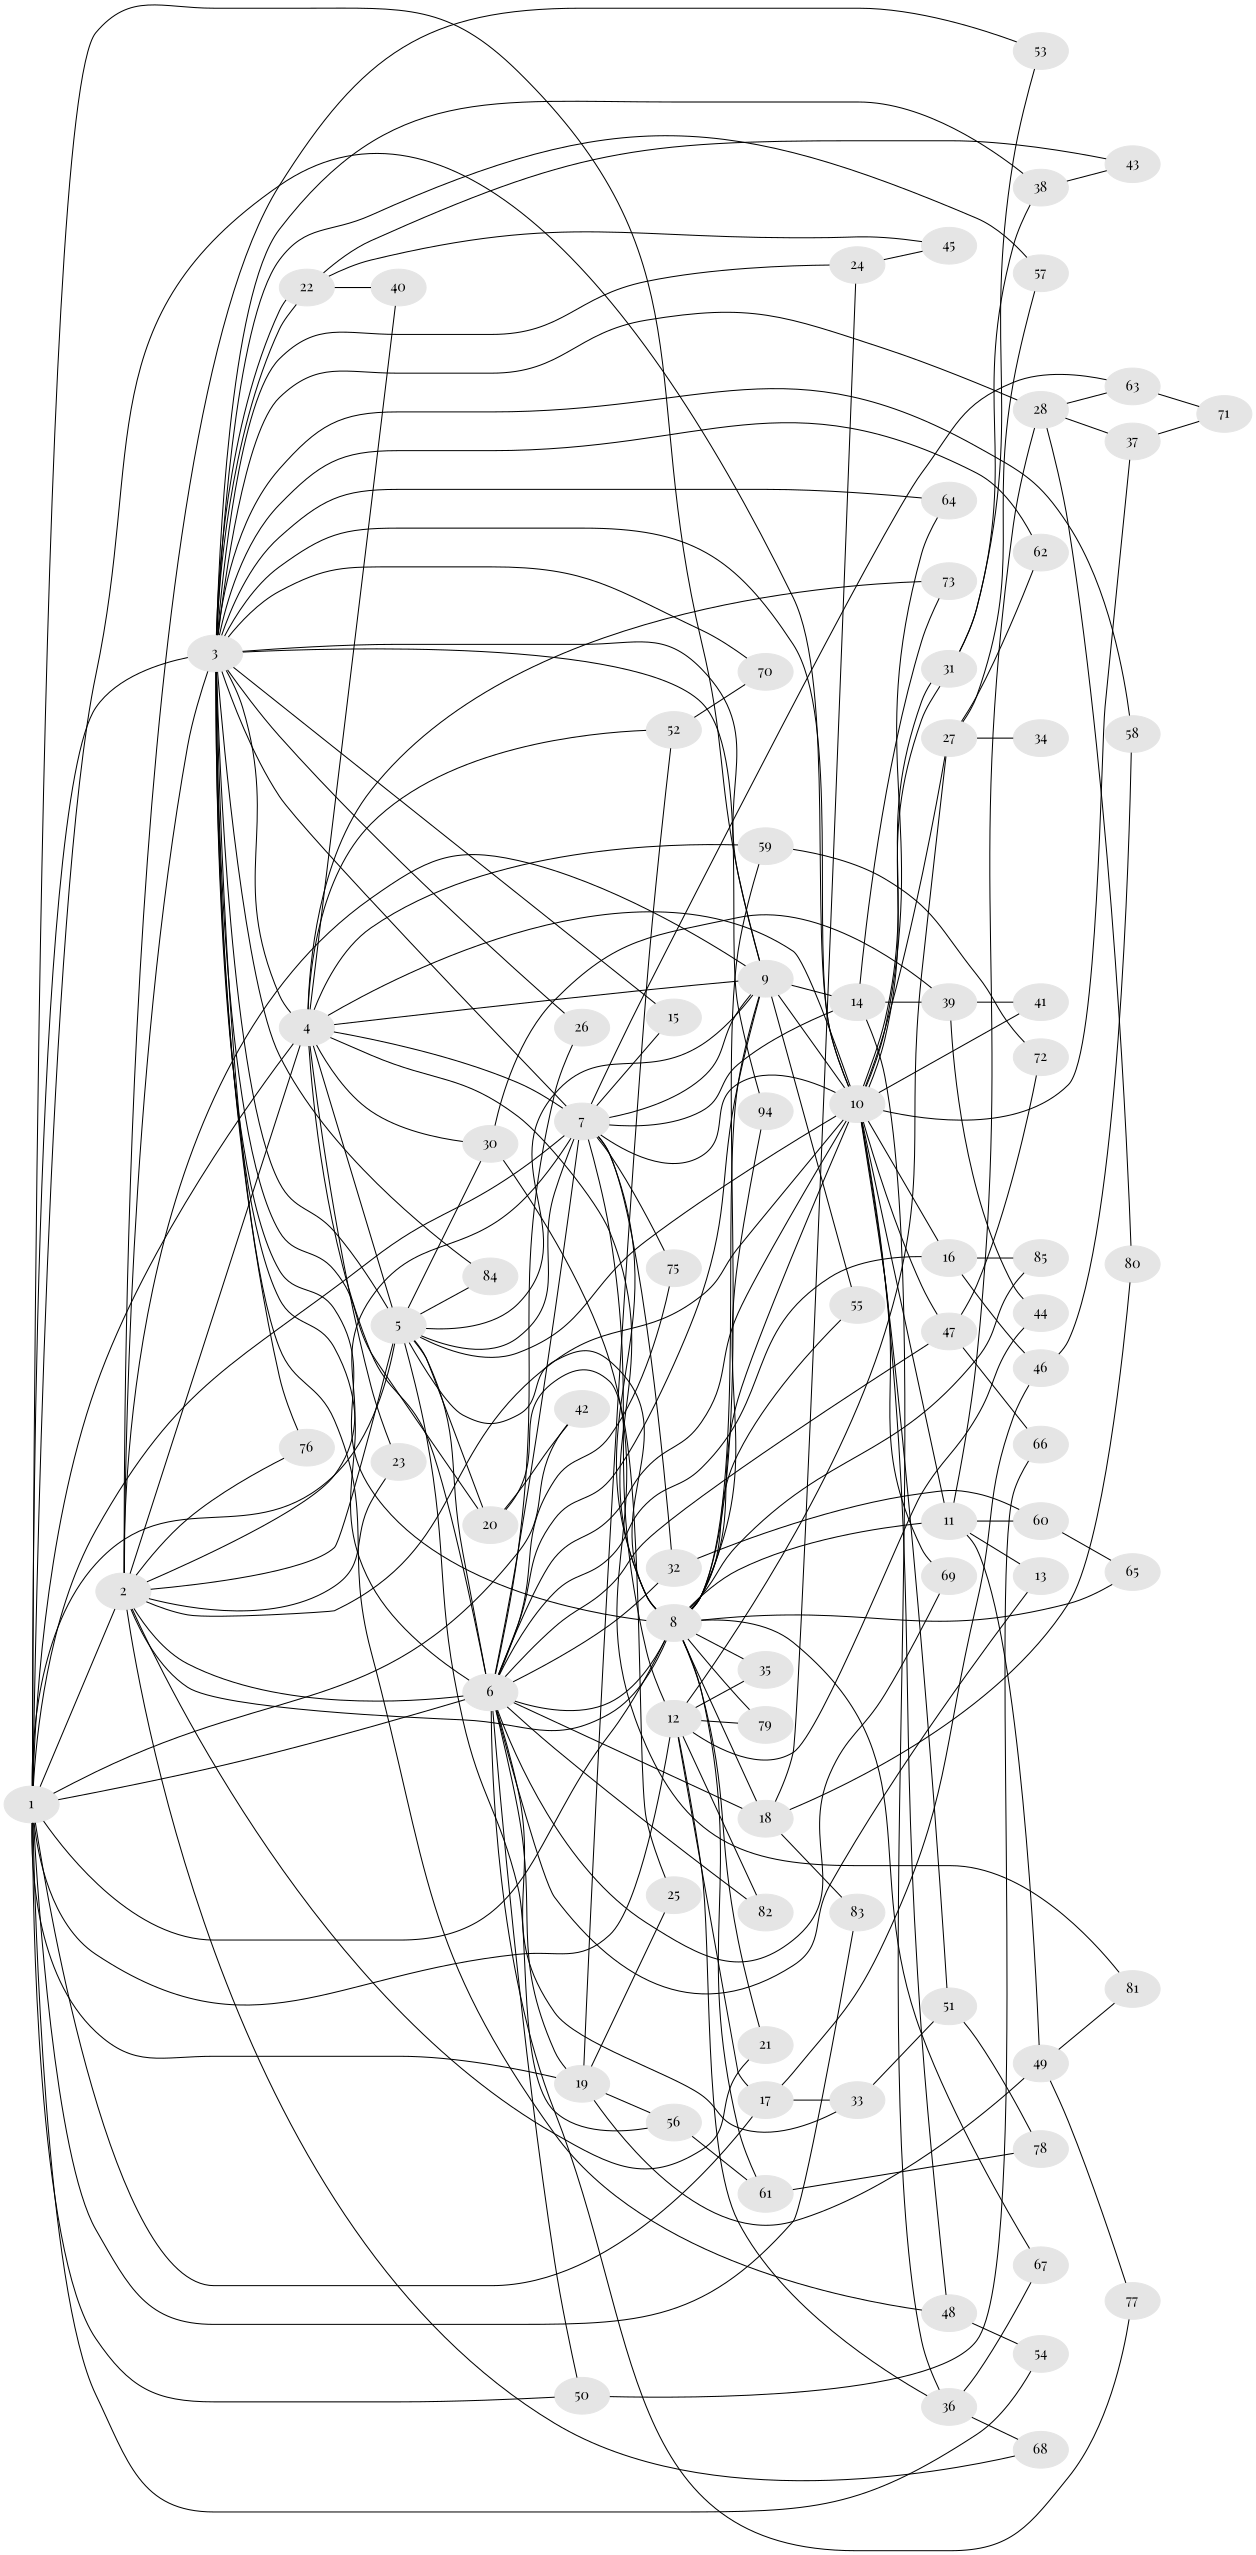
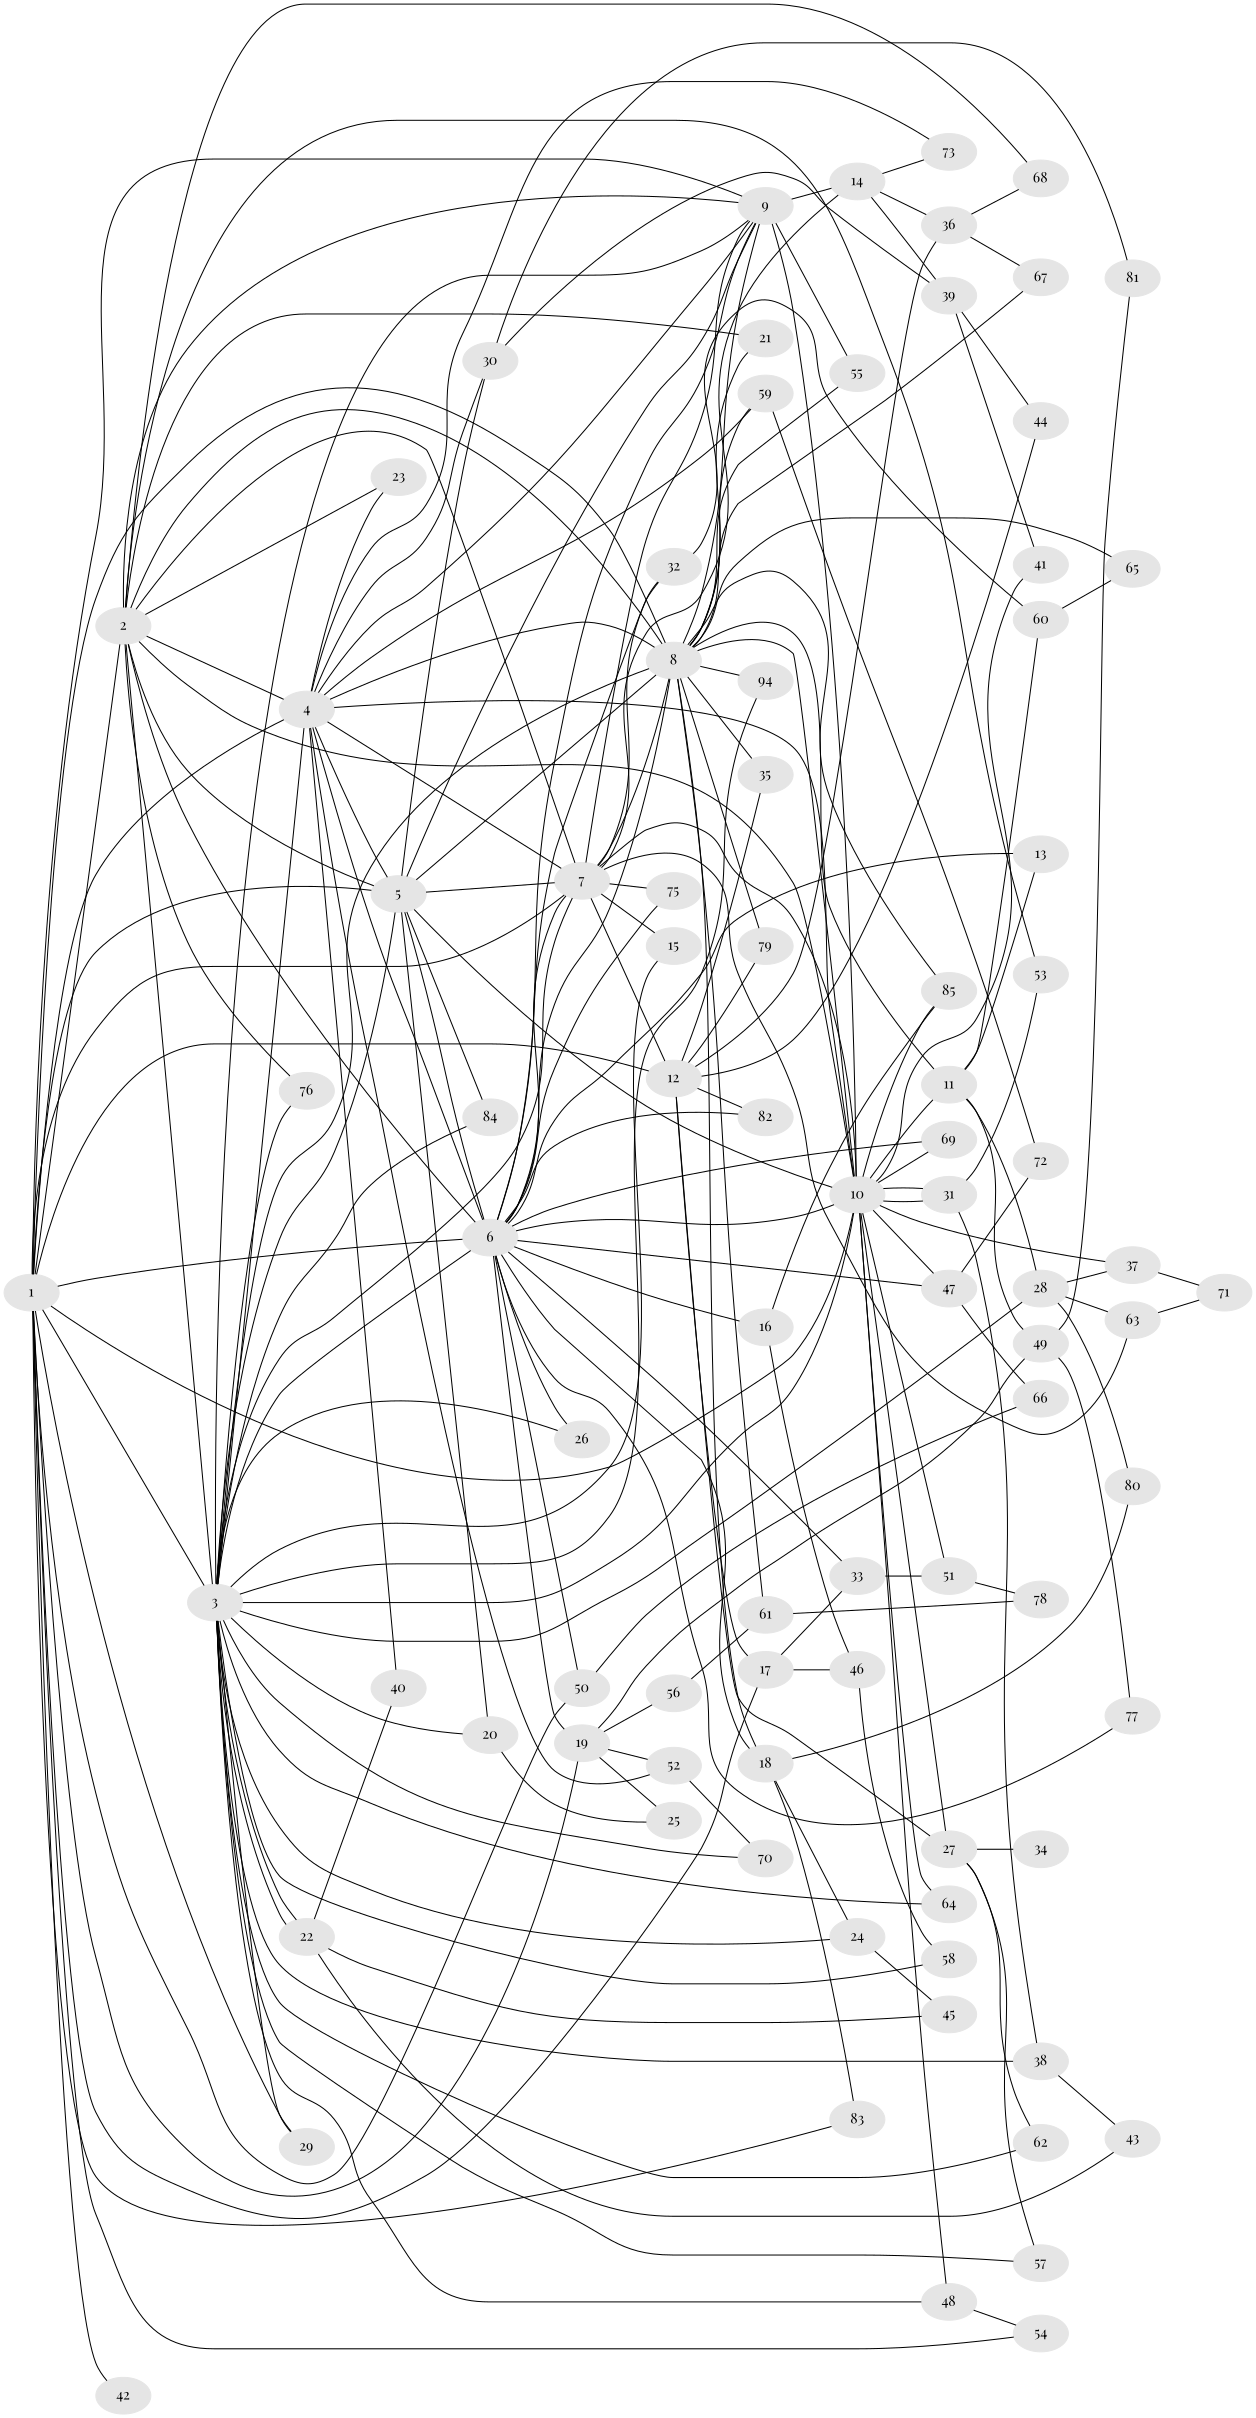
(903, 1181) -> (891, 1088)
(539, 1463) -> none
(480, 1778) -> none
none -> (307, 2147)
